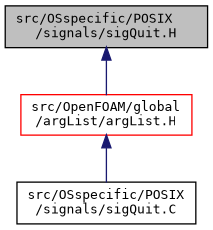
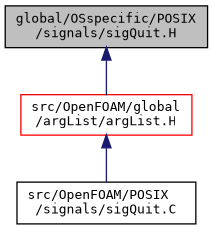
(106, 27) -> (106, 27)
(106, 203) -> (106, 203)
